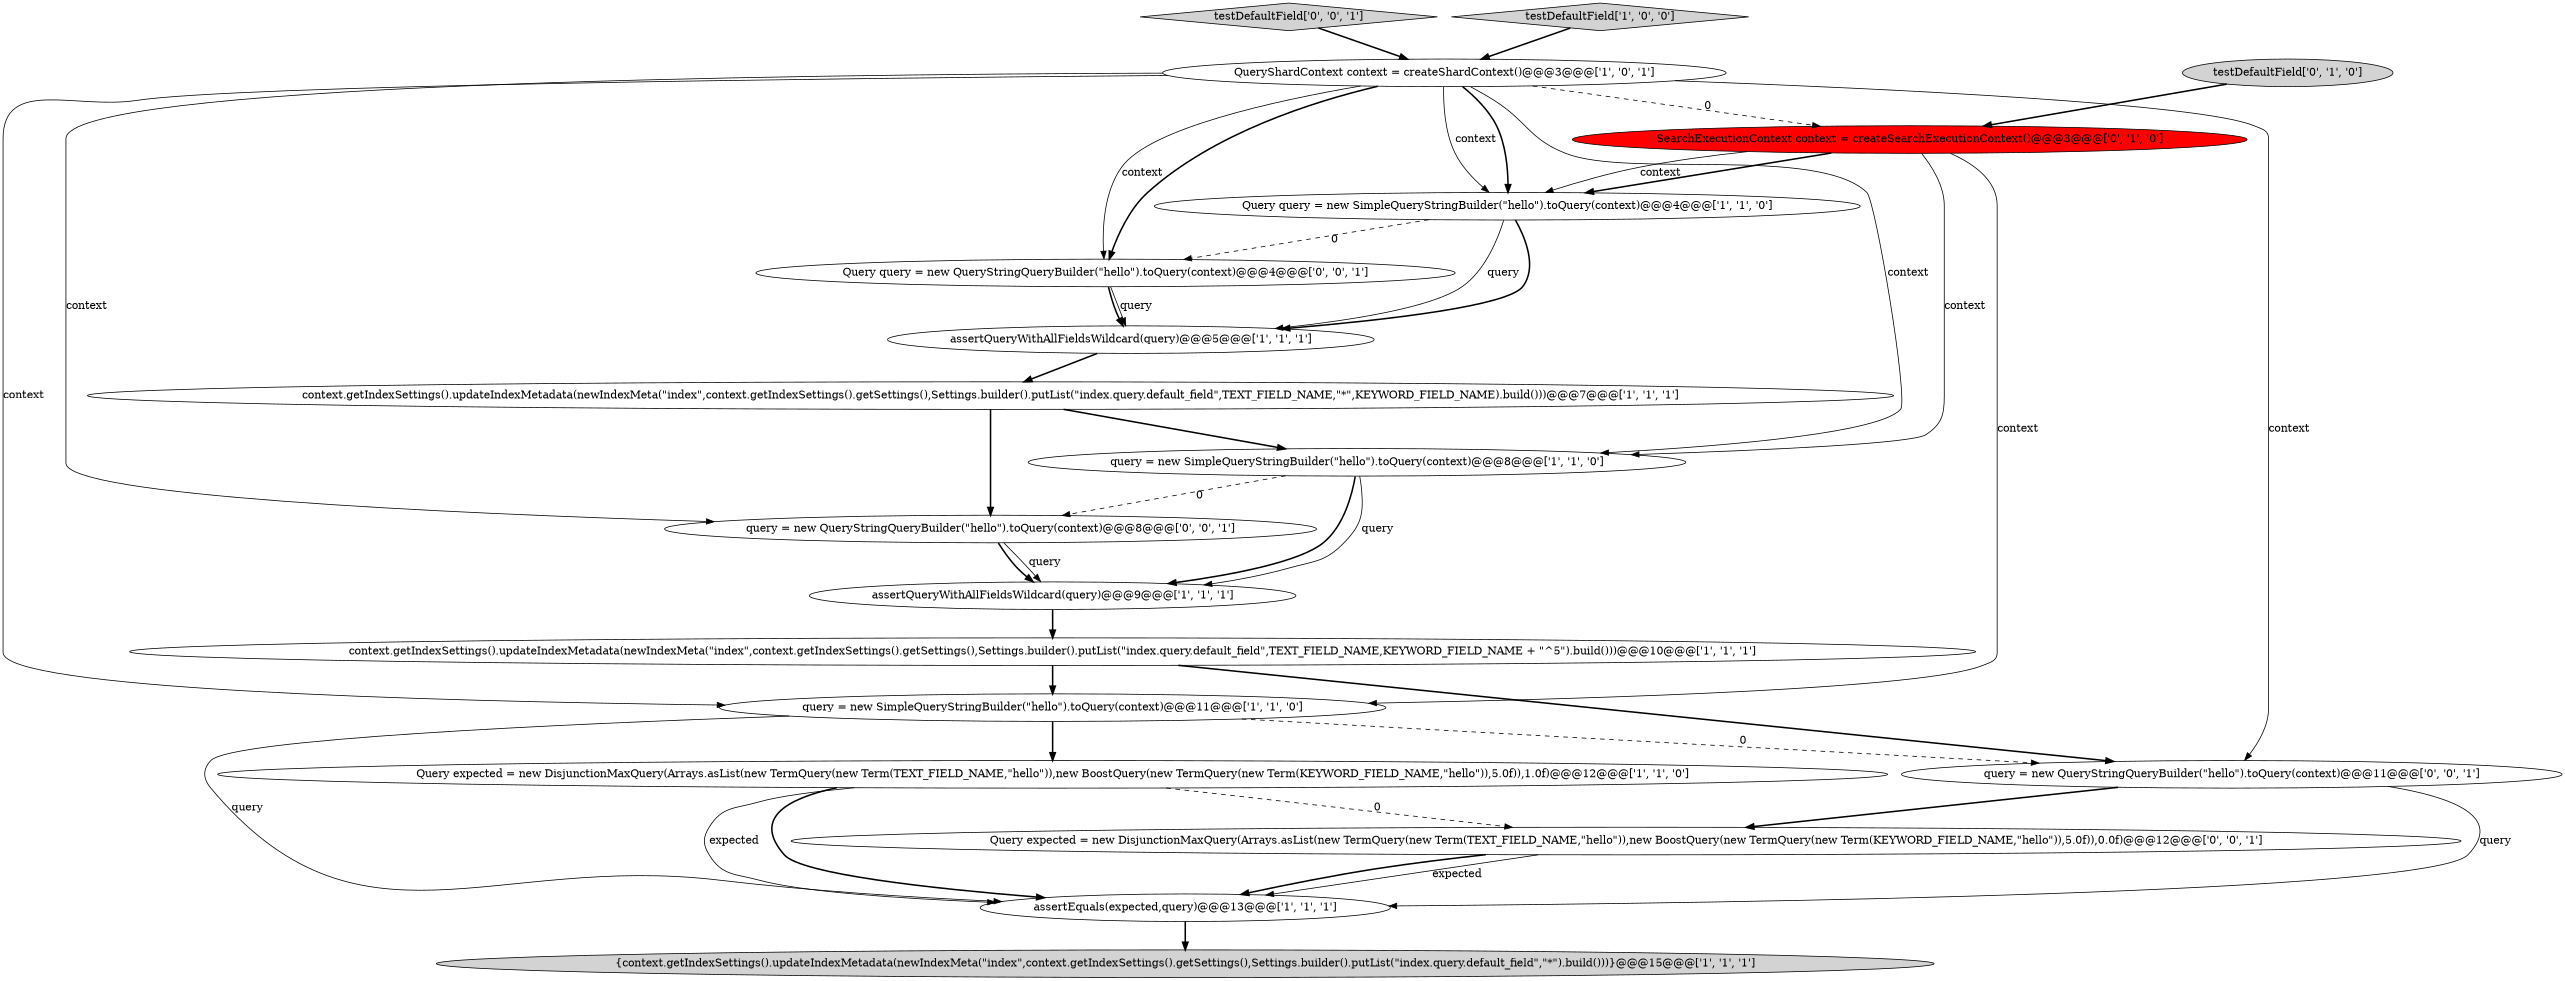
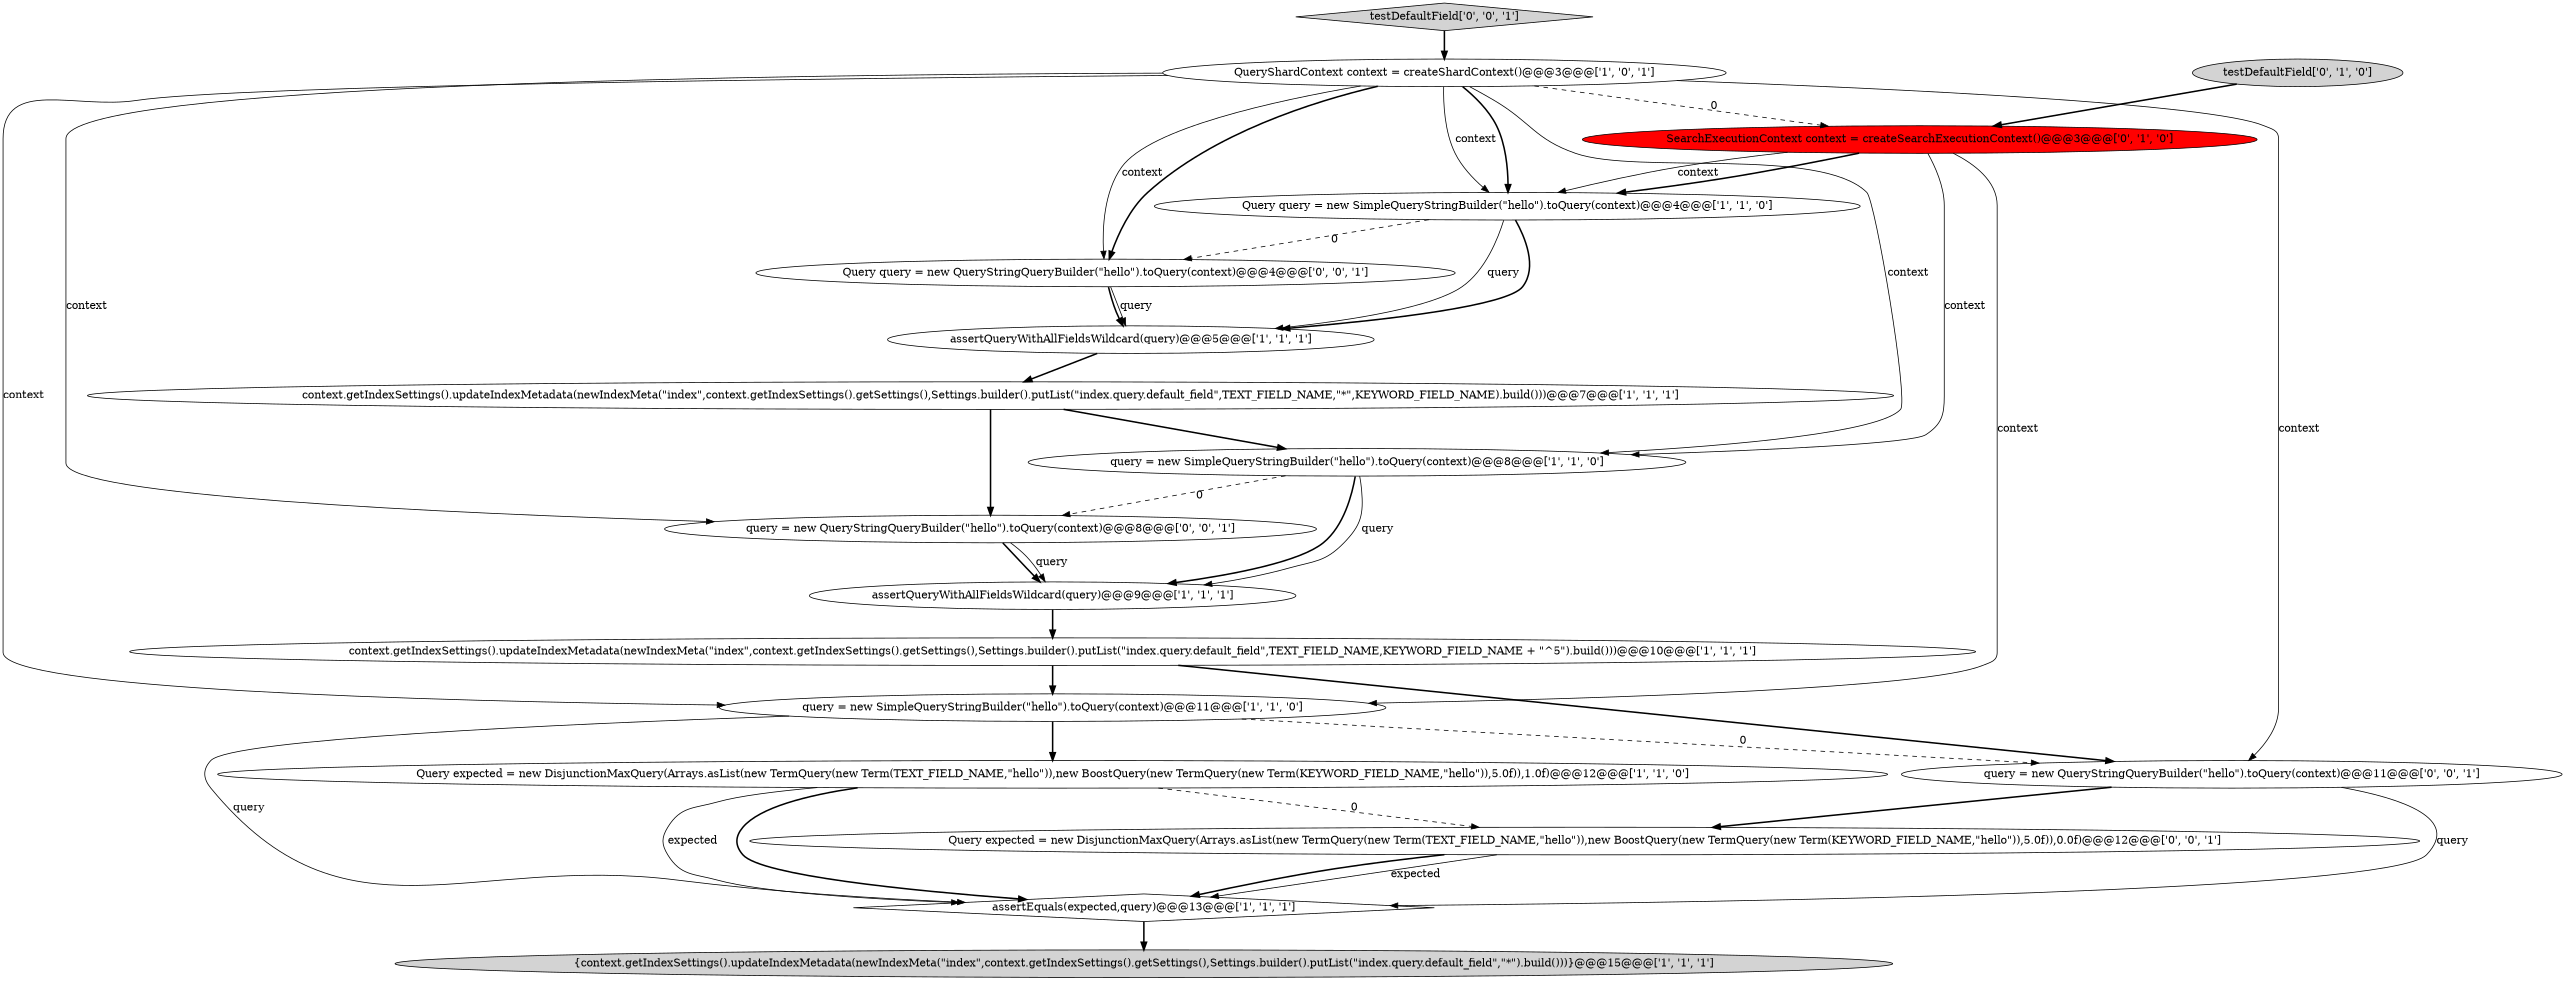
(1600, 17) -> none
(1185, 908) -> (1144, 908)
